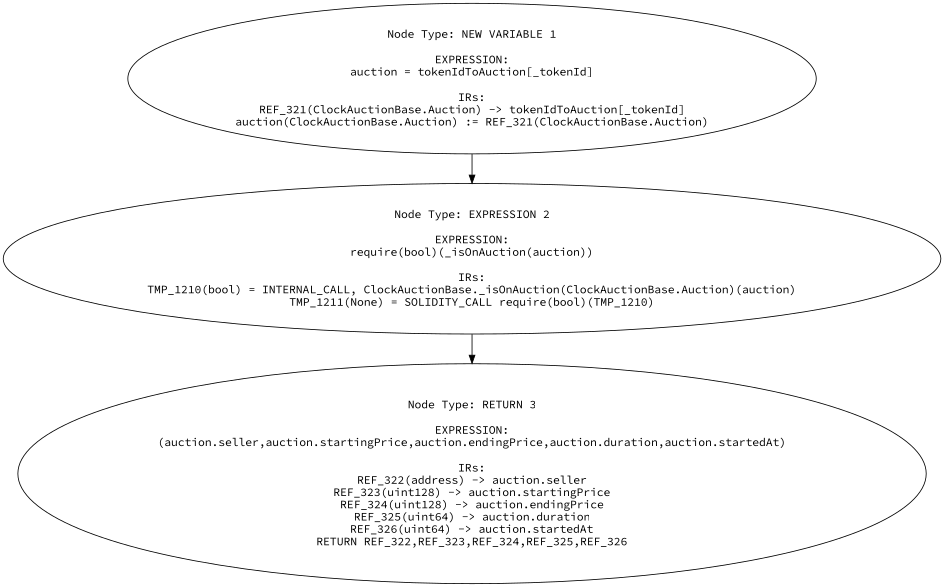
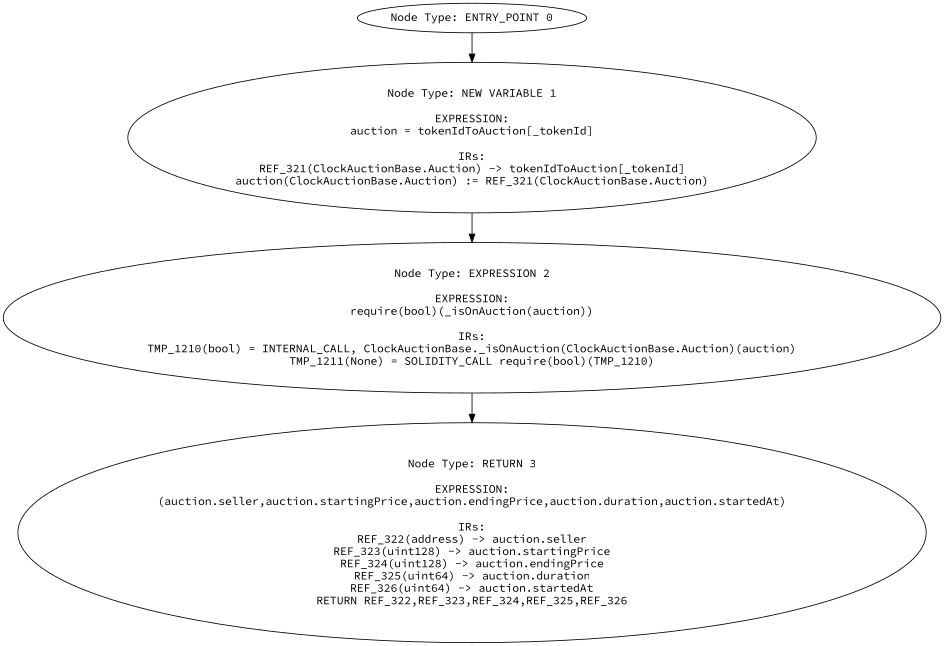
none -> (472, 18)
